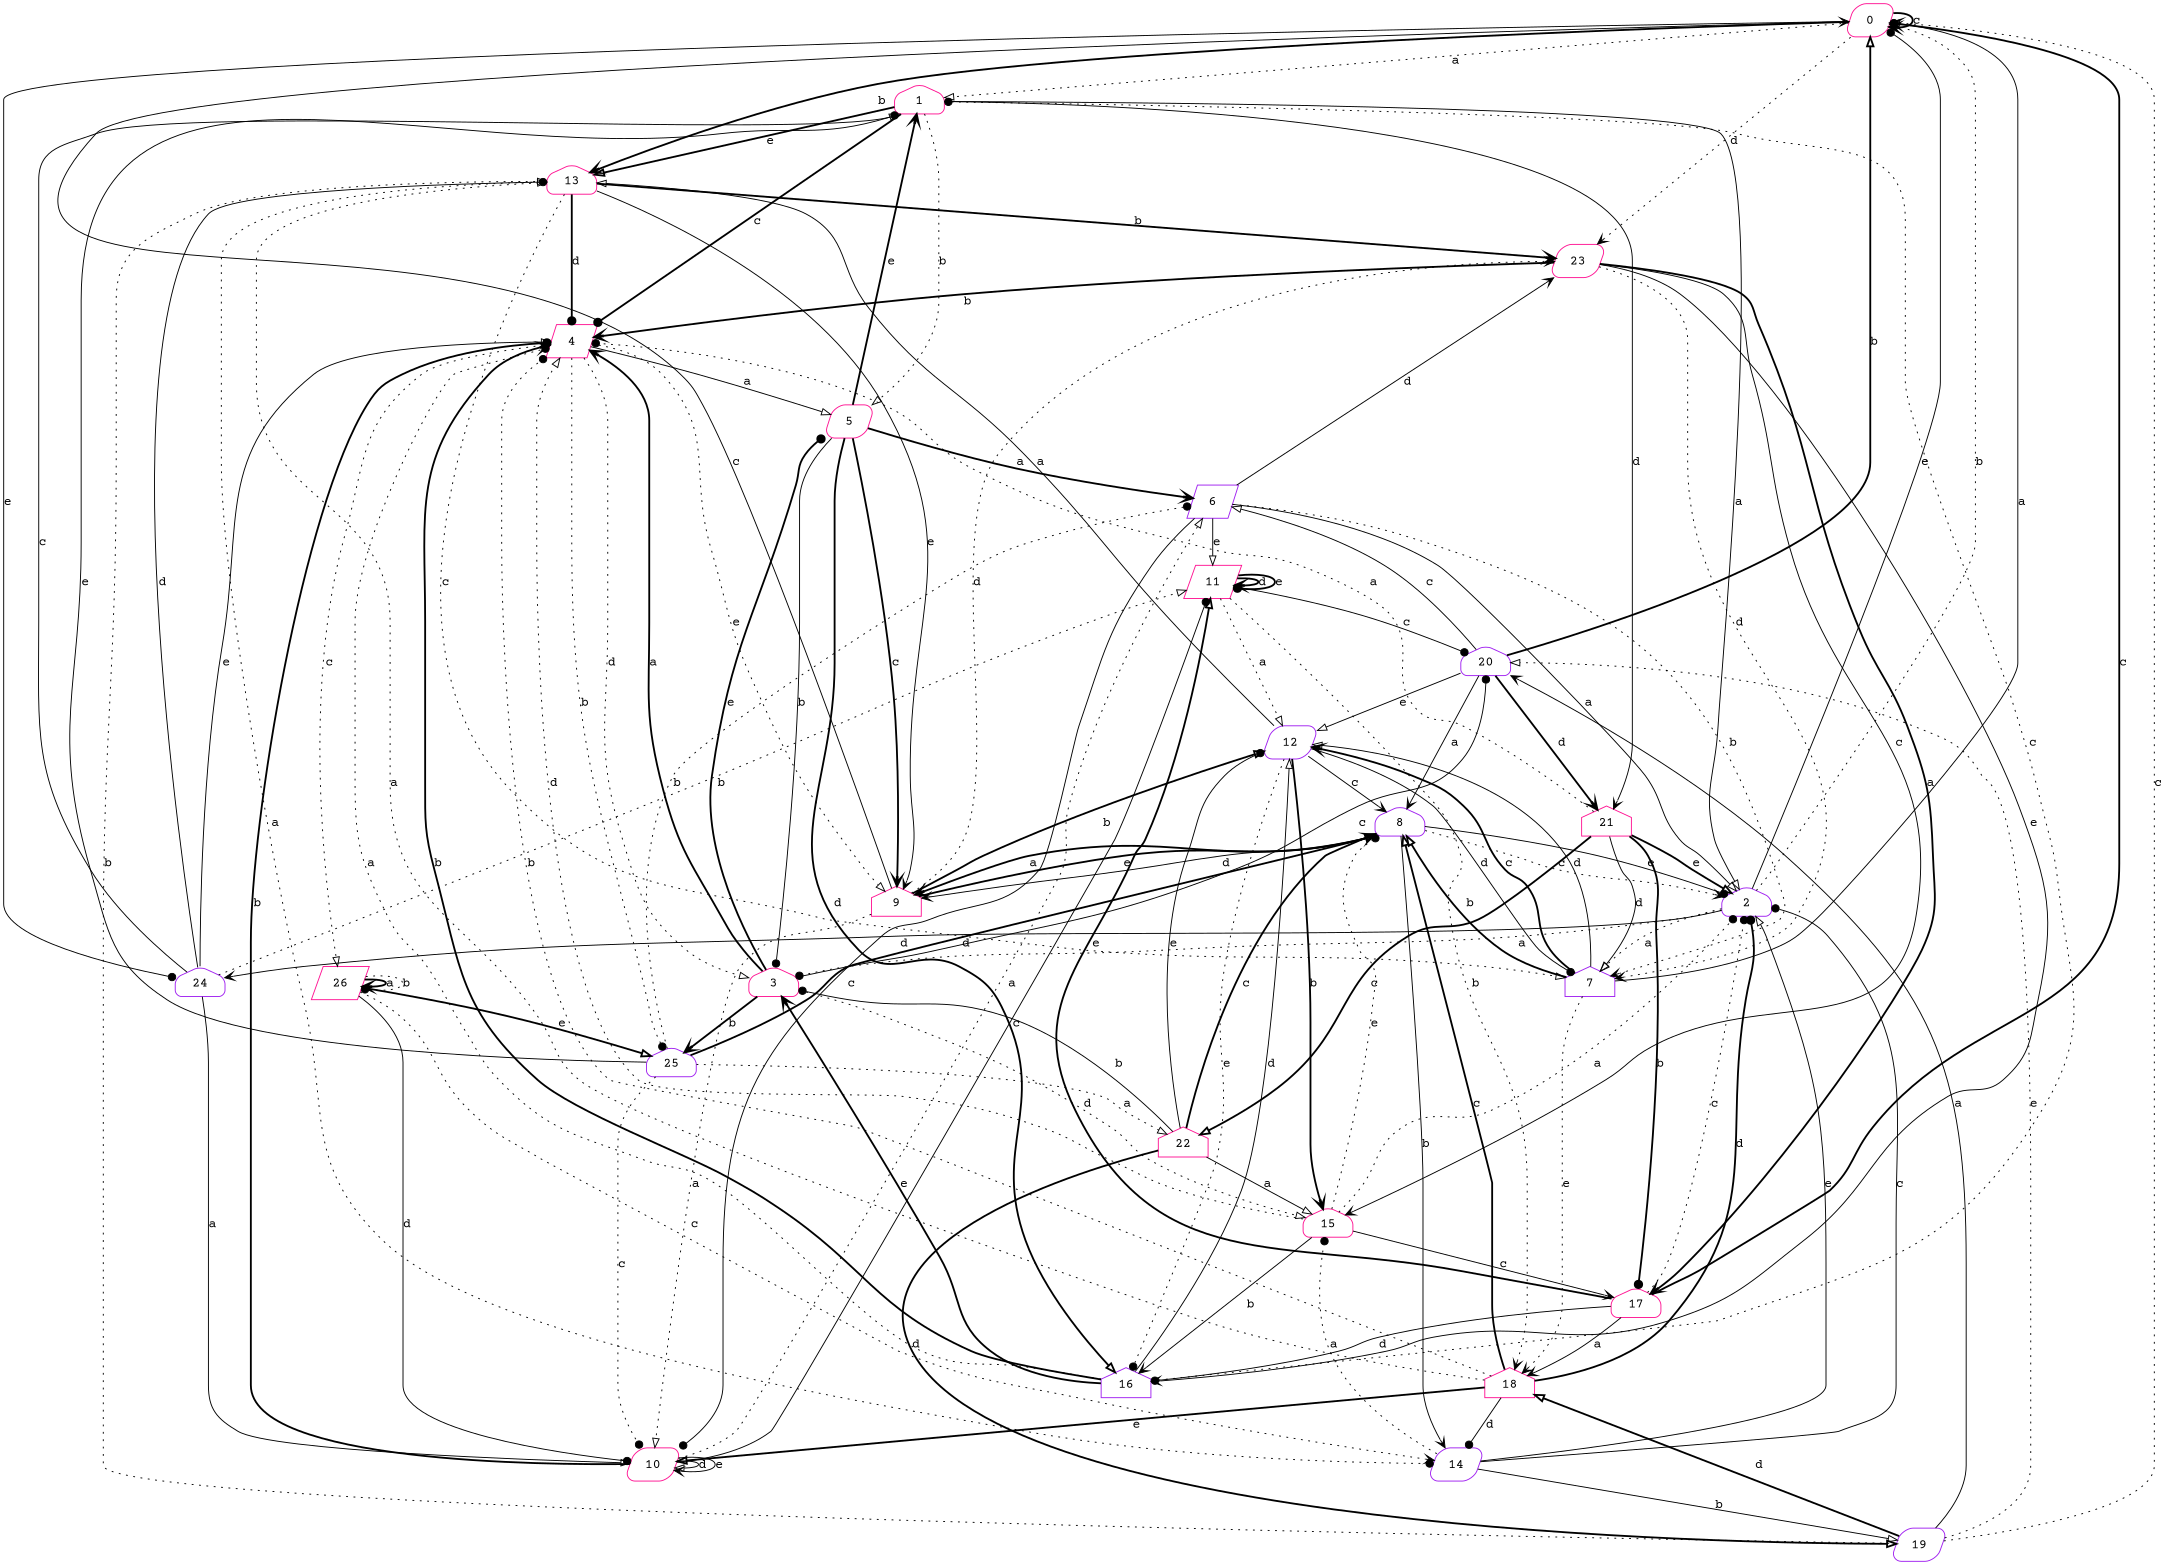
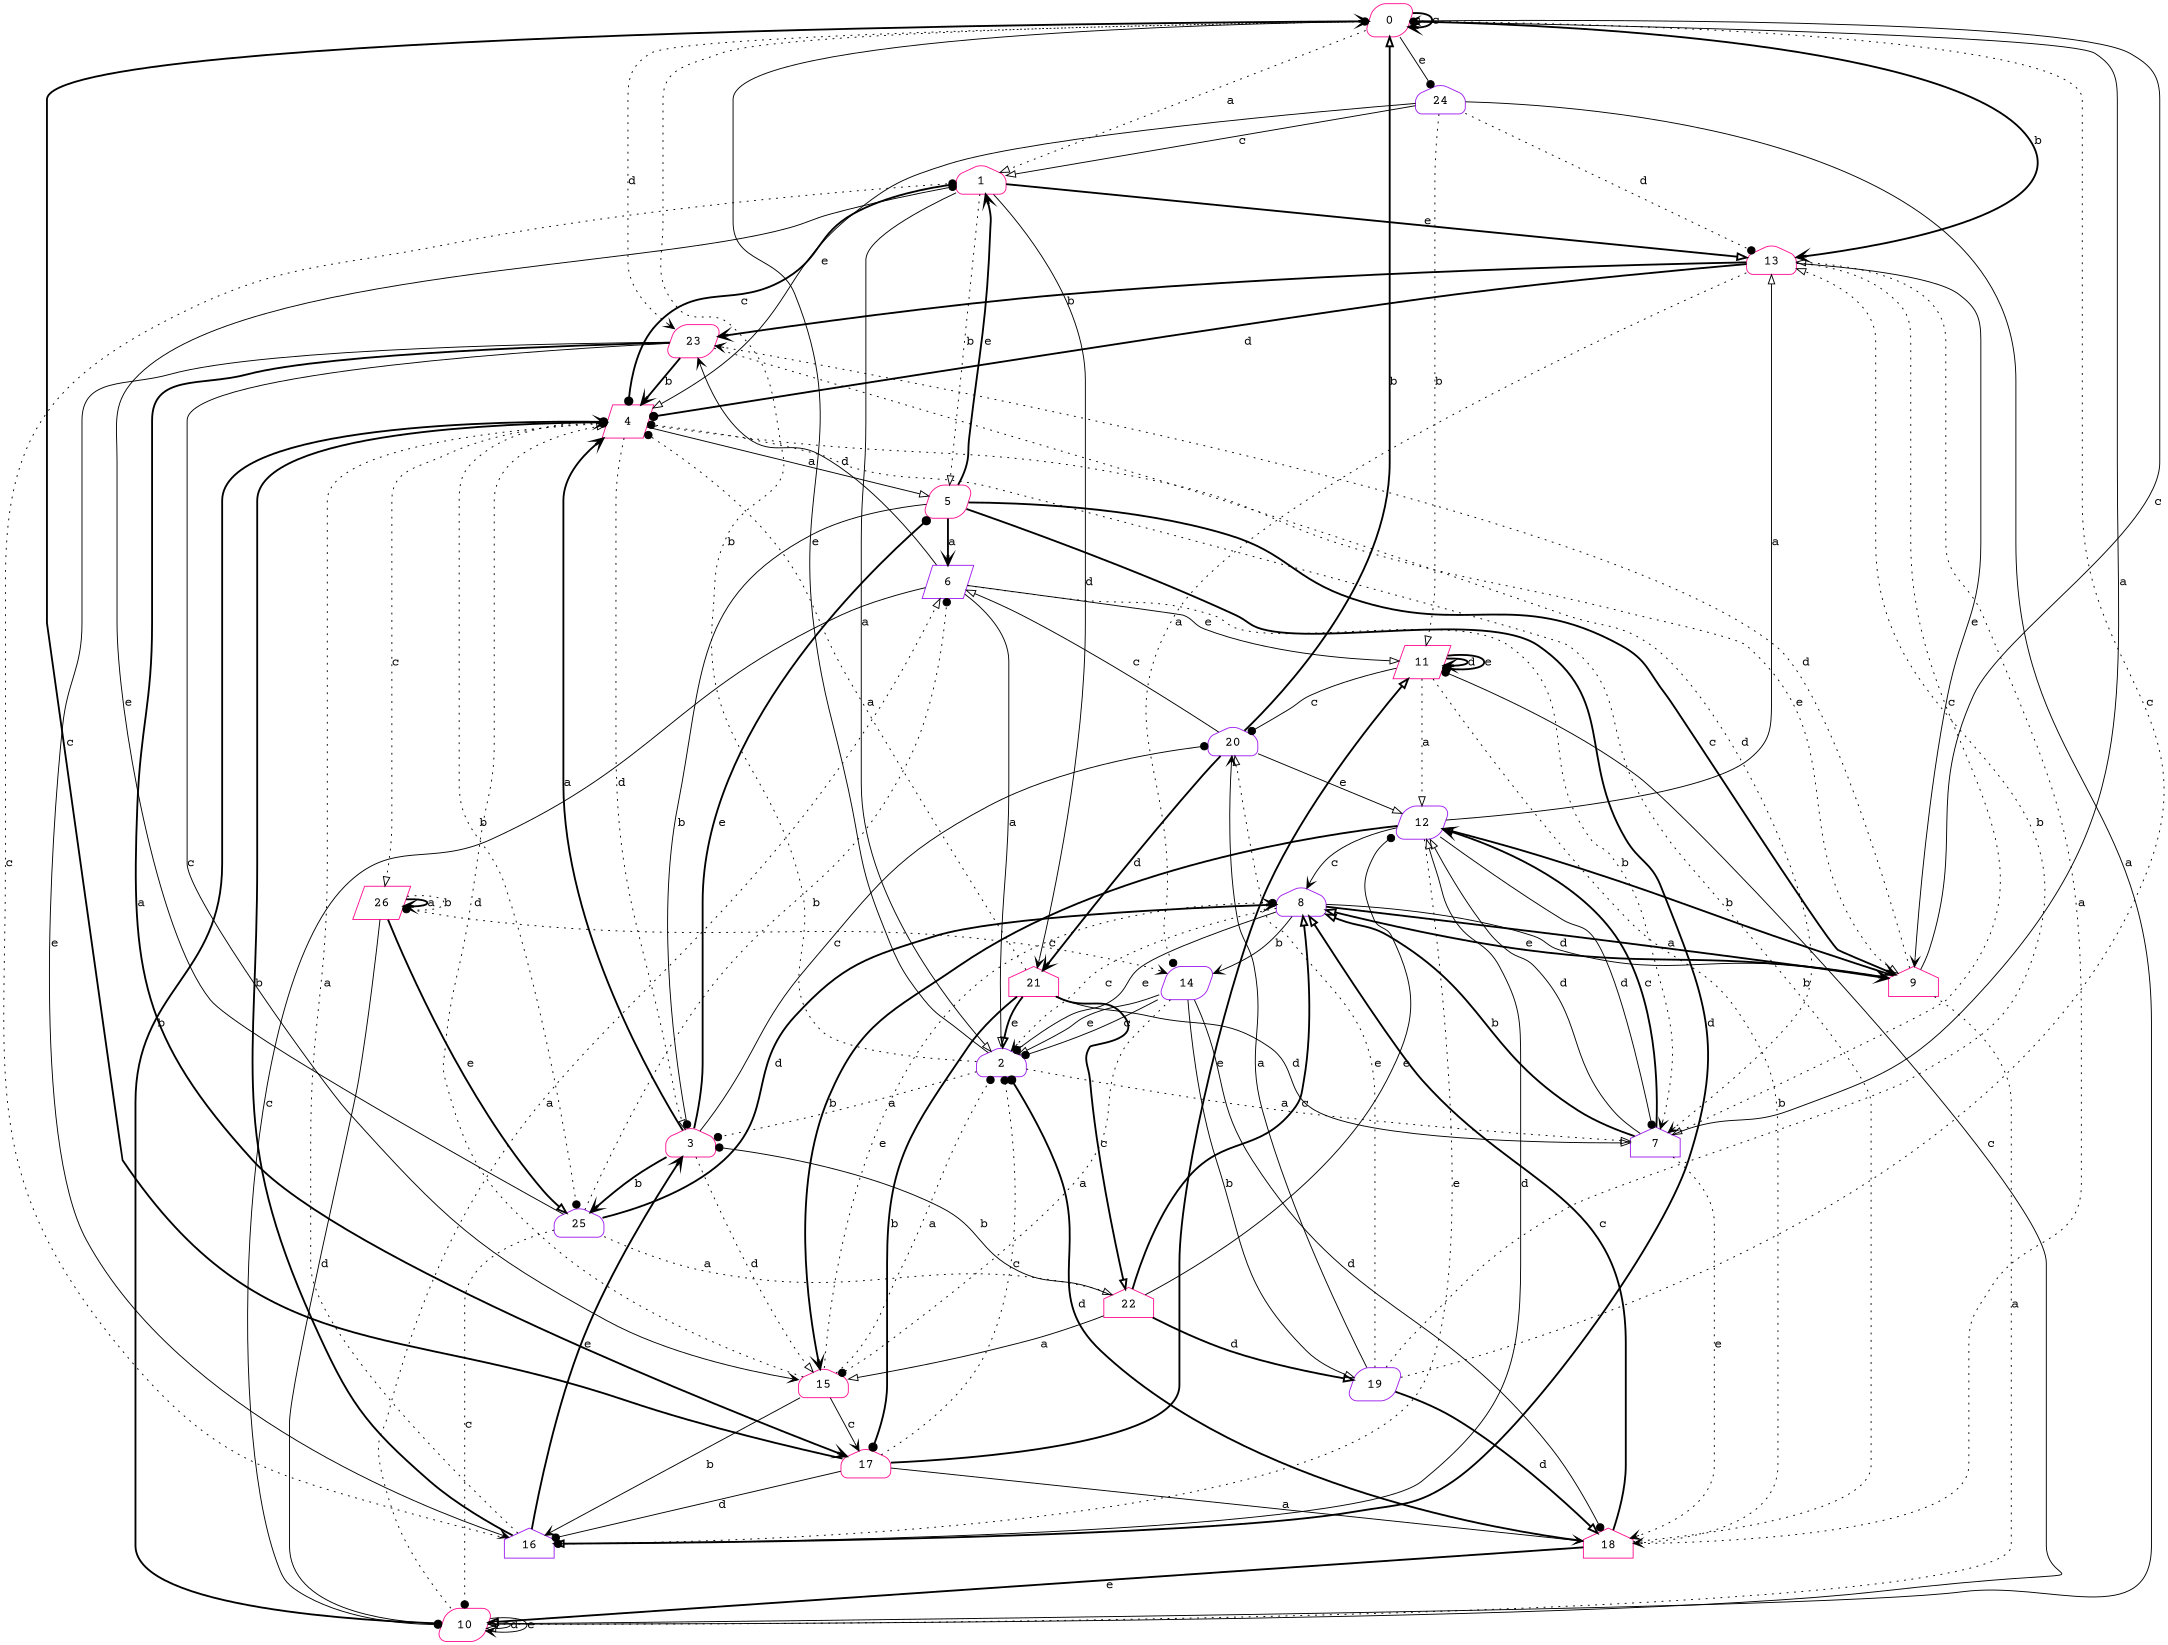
(157, 420) -> (1607, 181)
(1445, 738) -> none
(1052, 934) -> none
(1486, 1420) -> (1364, 1284)
